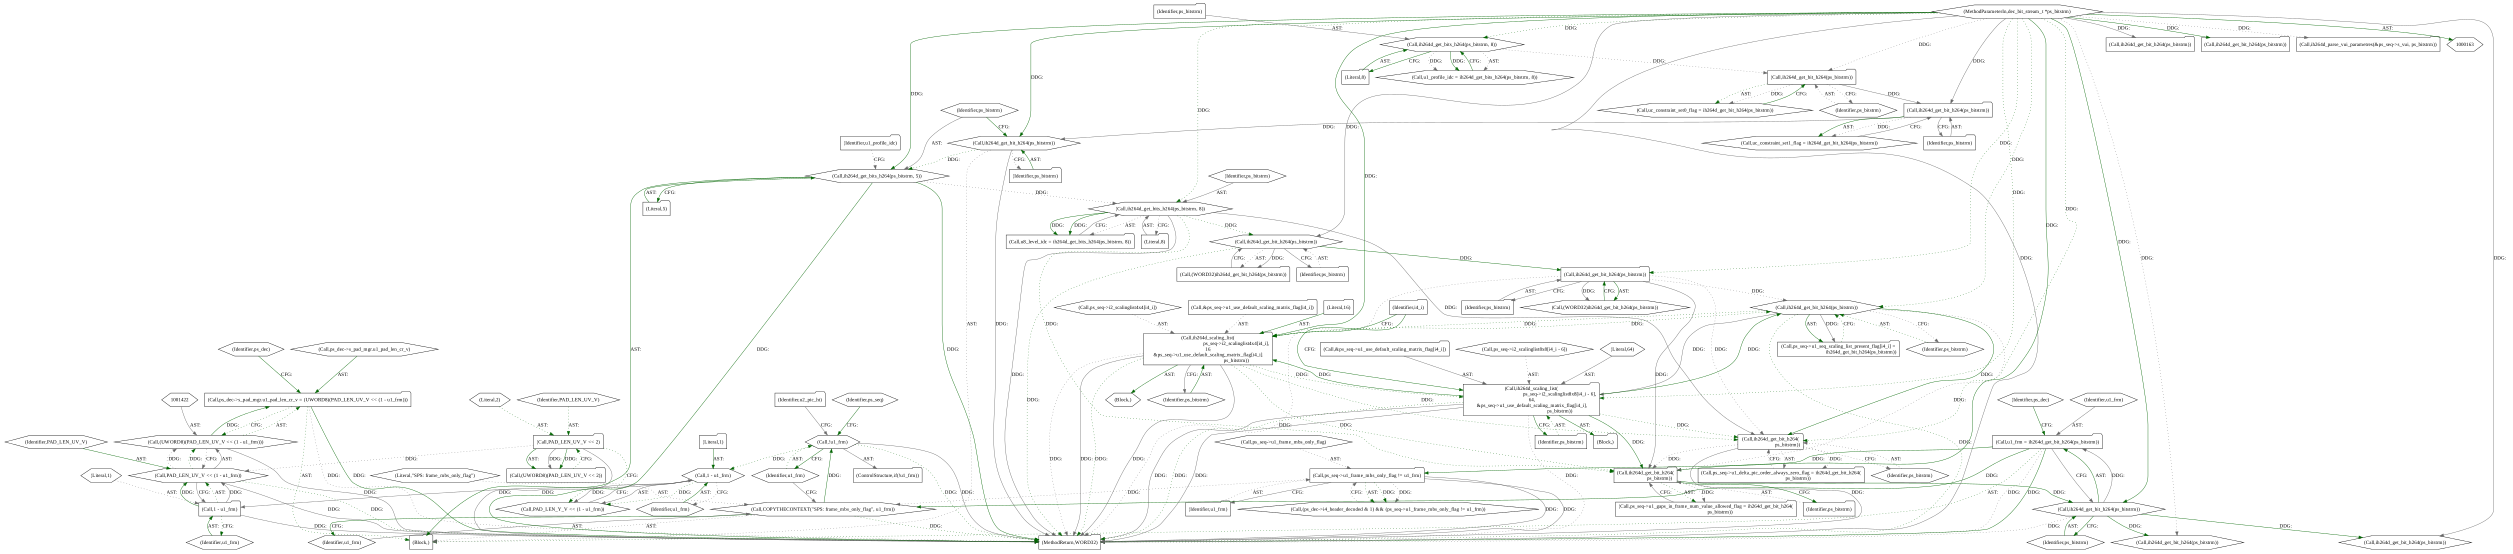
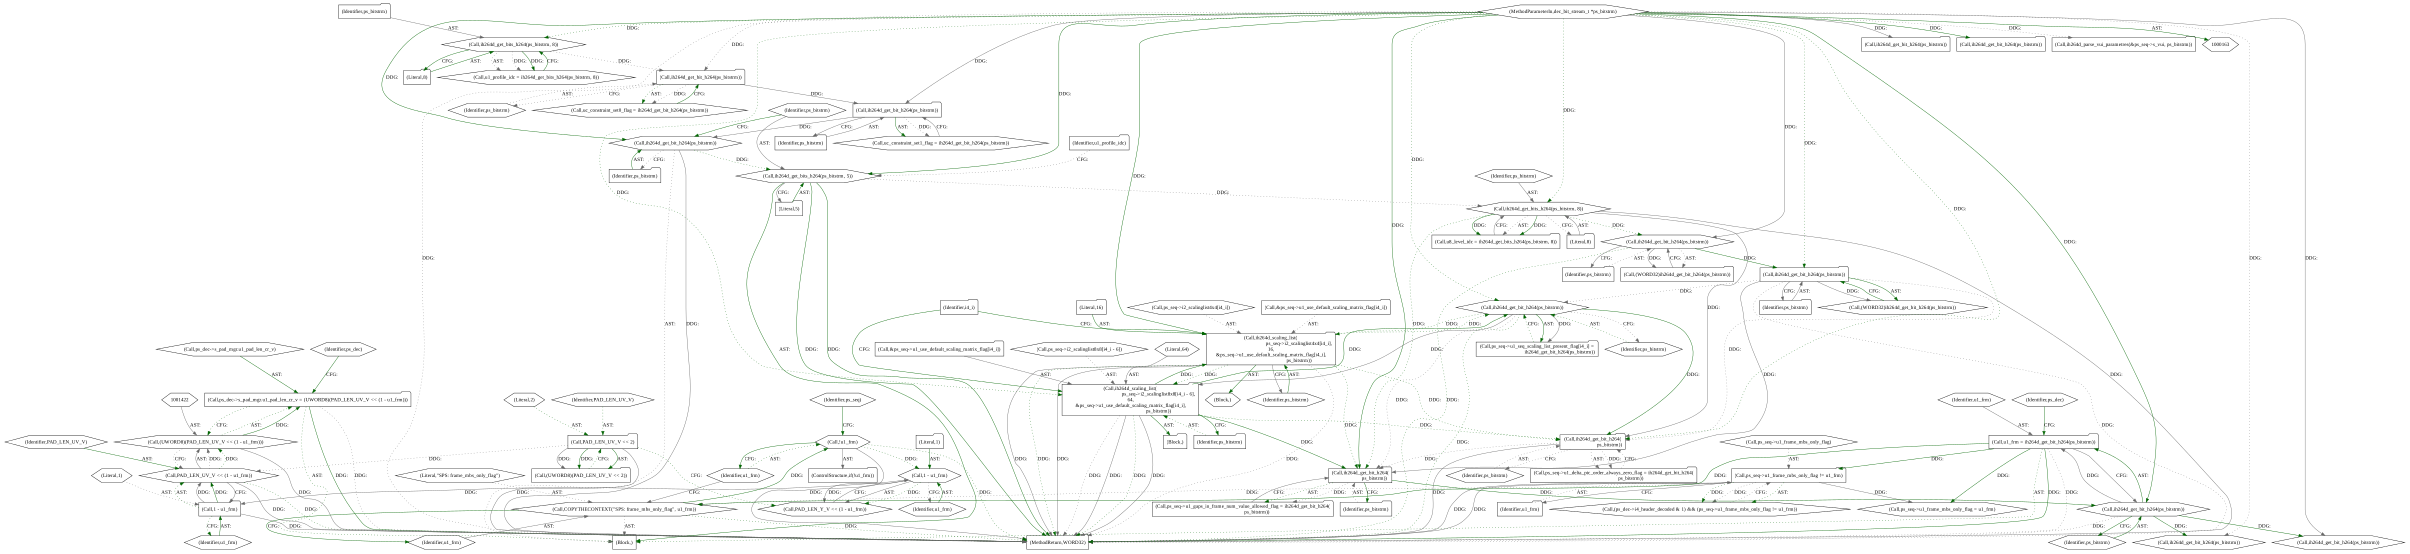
(732, 180) -> (777, 191)
(2037, 350) -> (450, 101)
(800, 400) -> none
none -> (1942, 509)
